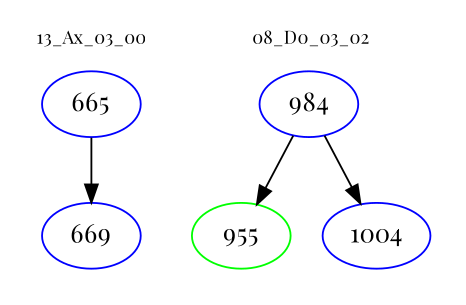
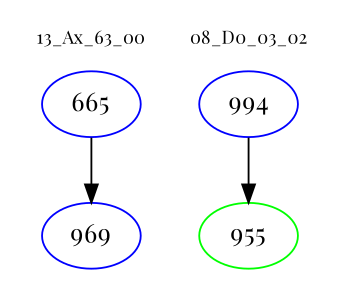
(92, 39) -> (91, 39)
(309, 104) -> (249, 104)
(91, 236) -> (91, 236)
(377, 236) -> none
